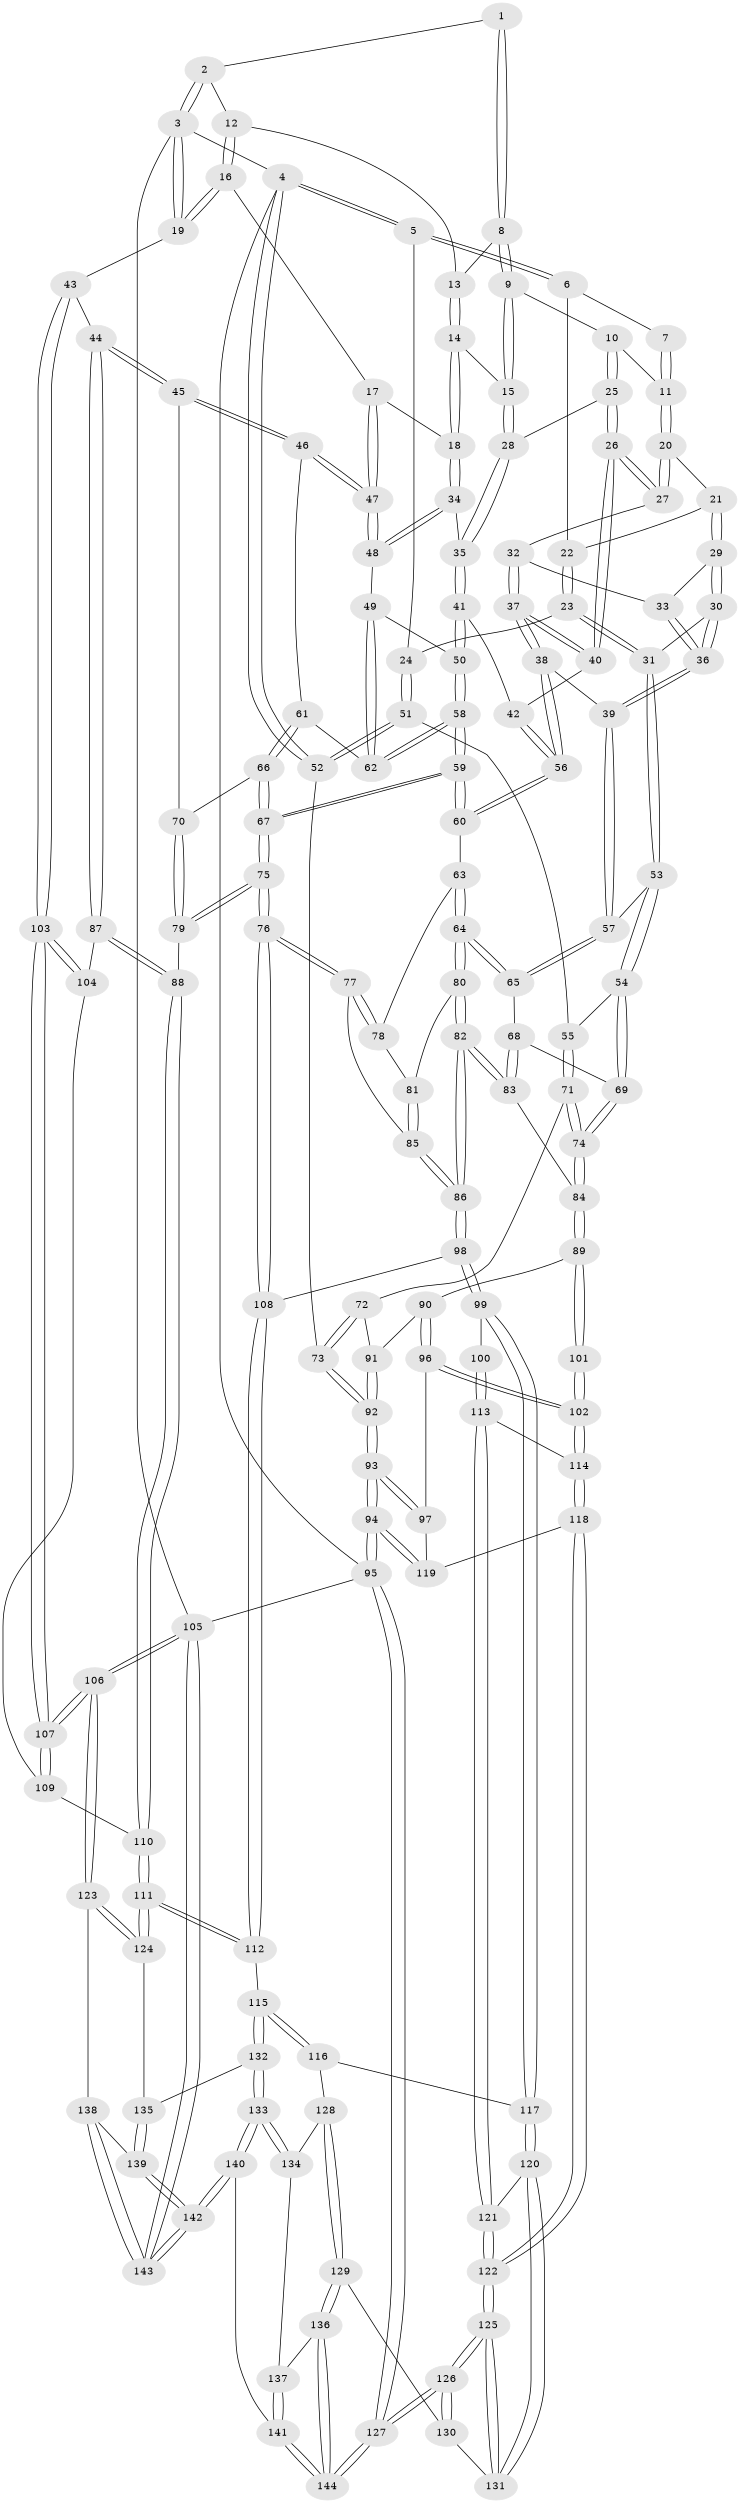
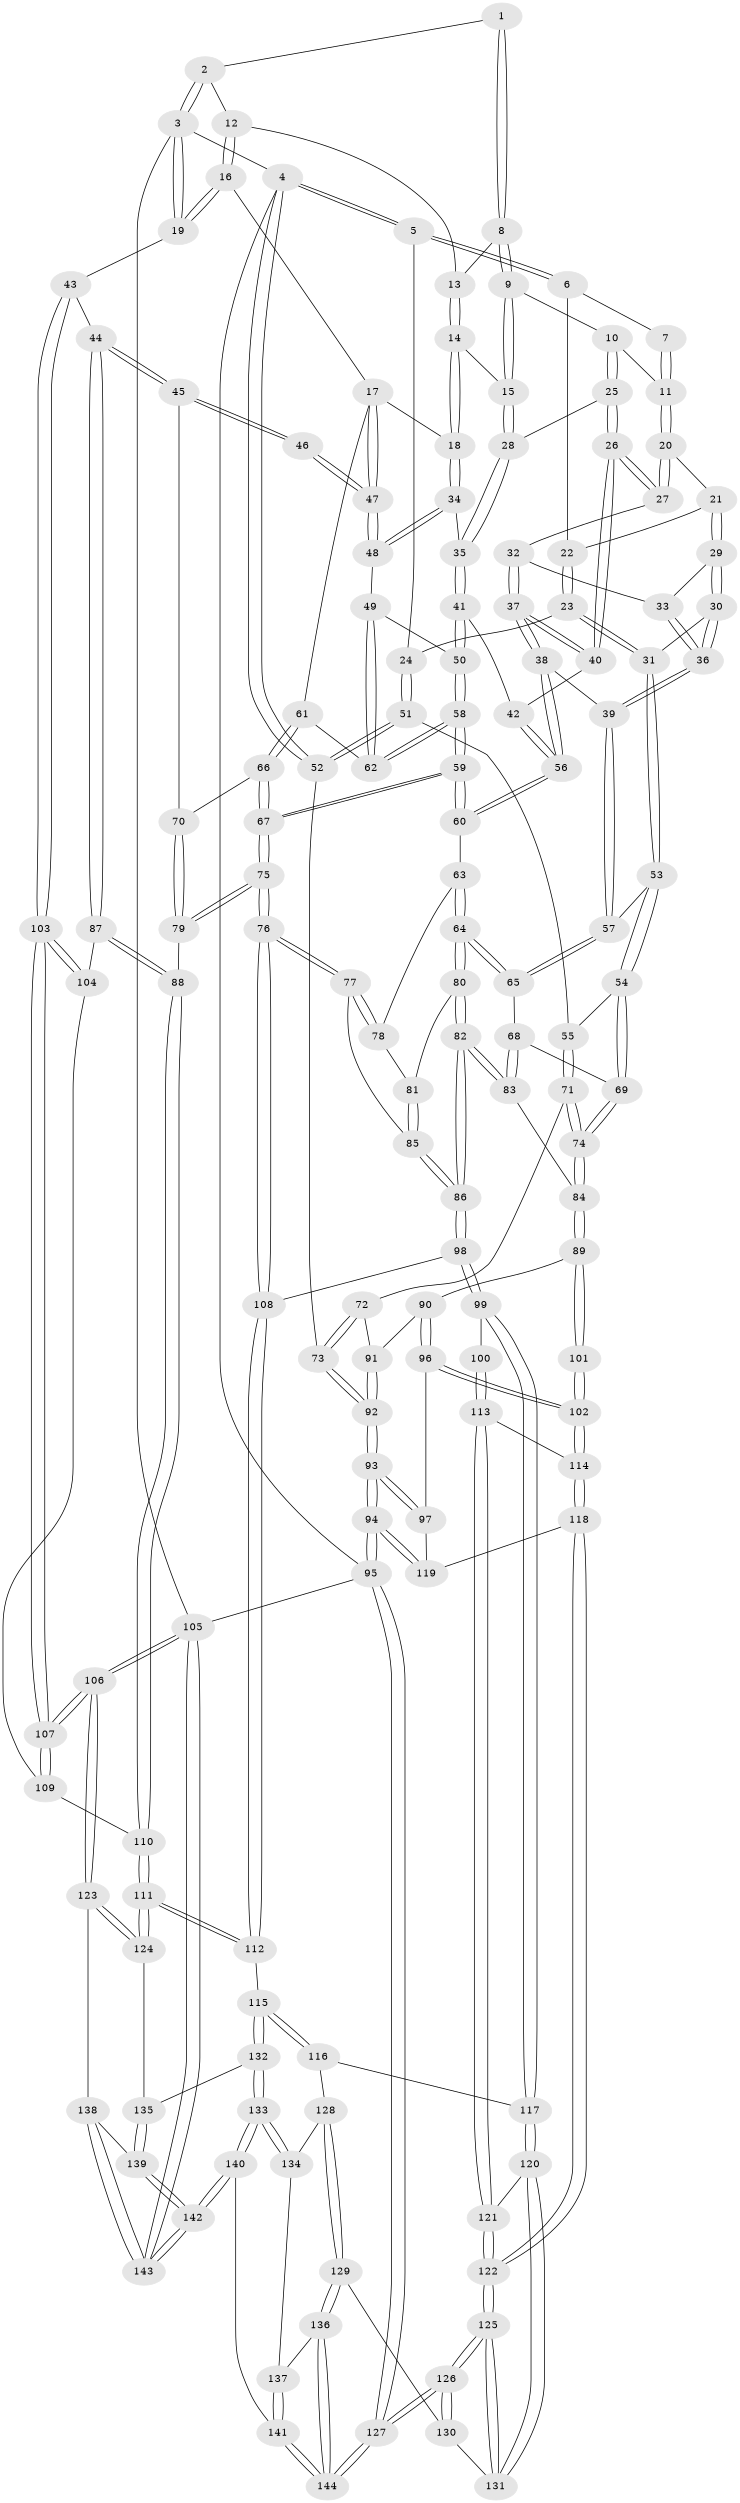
(295, 580) -> (332, 552)
